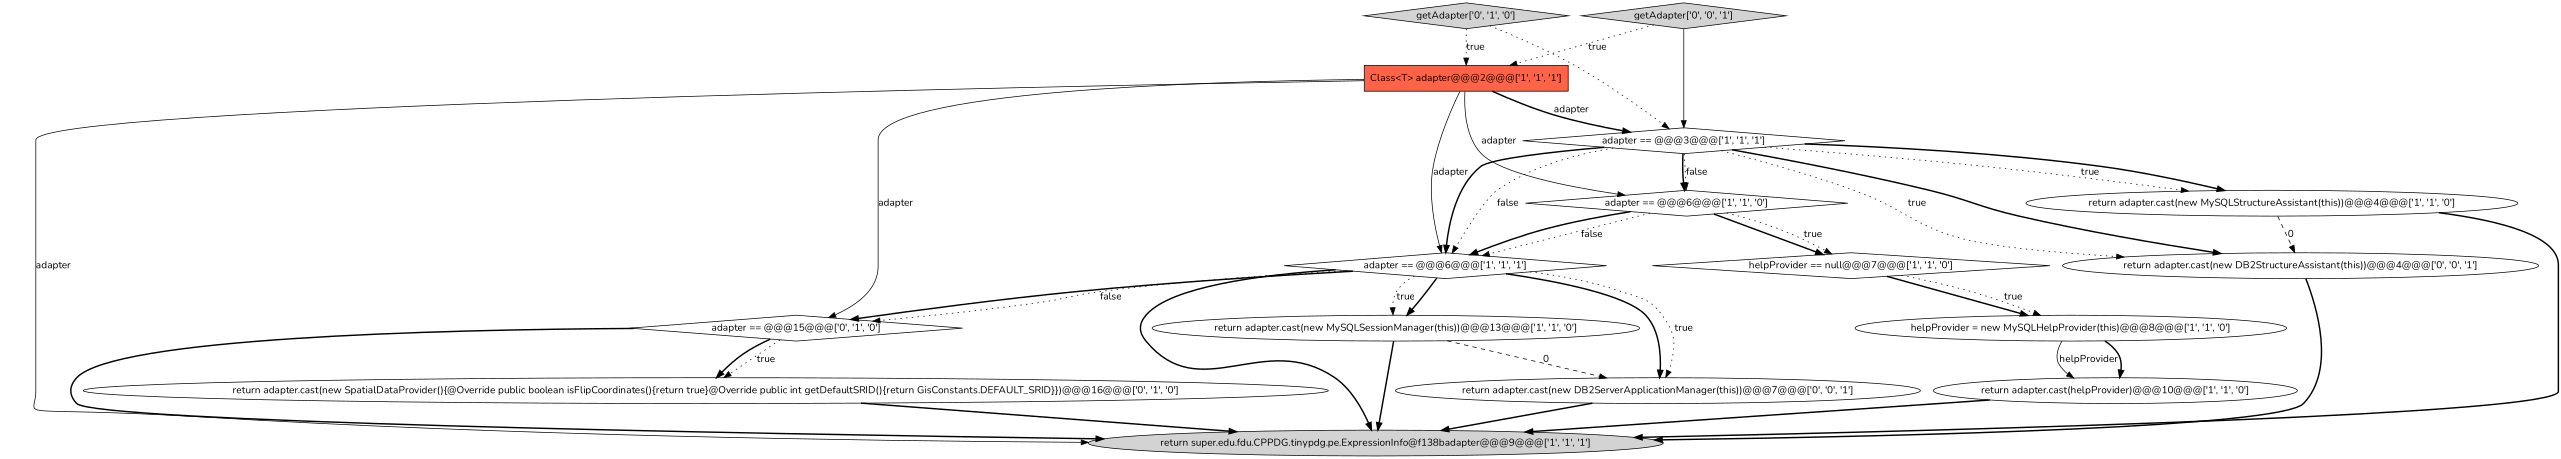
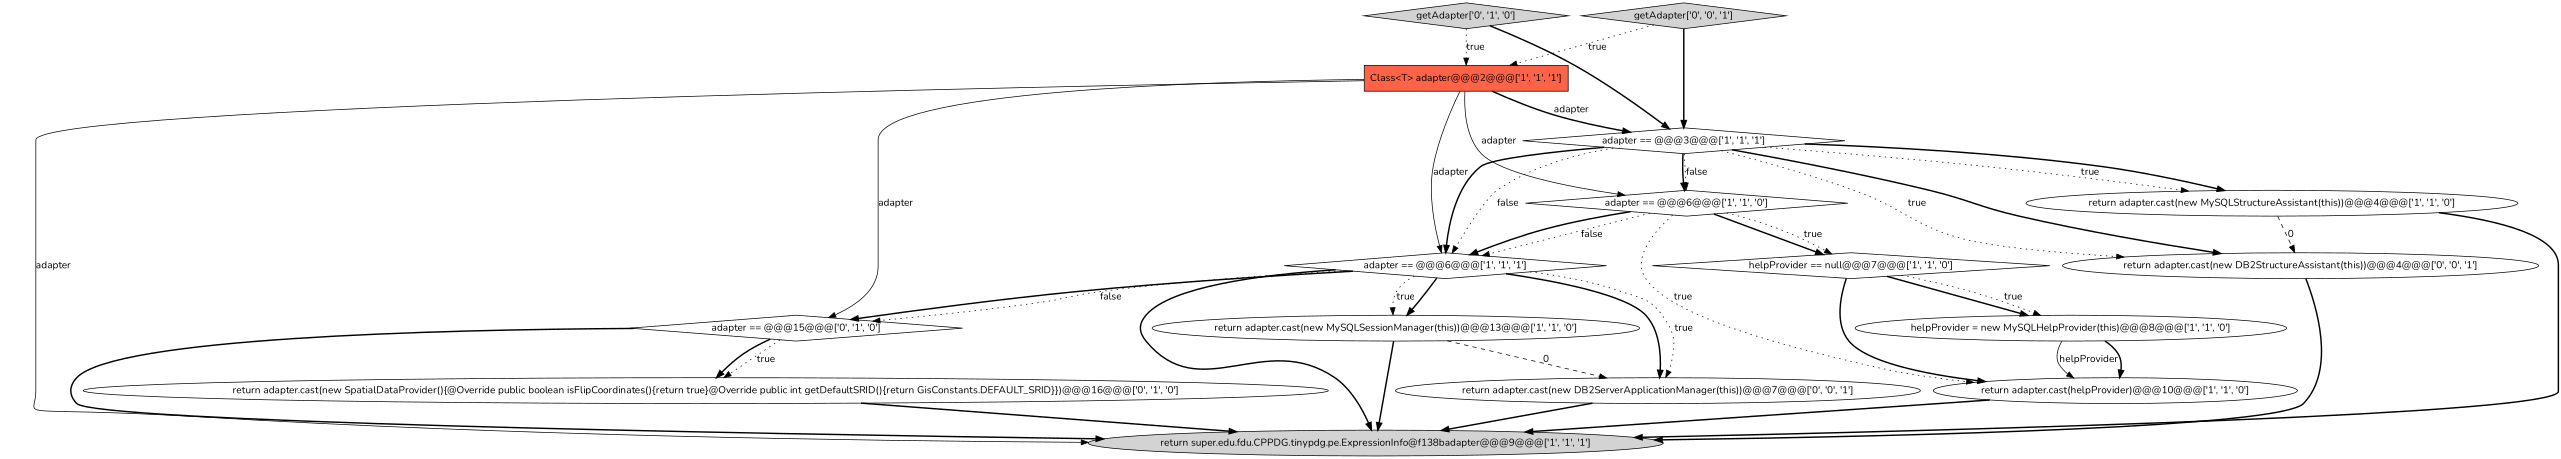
(1580, 69) -> (1580, 69)
(1684, 75) -> (1684, 75)
none -> (1763, 338)
none -> (1879, 360)
